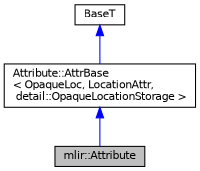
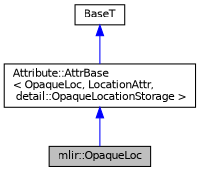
(100, 156) -> (100, 156)
